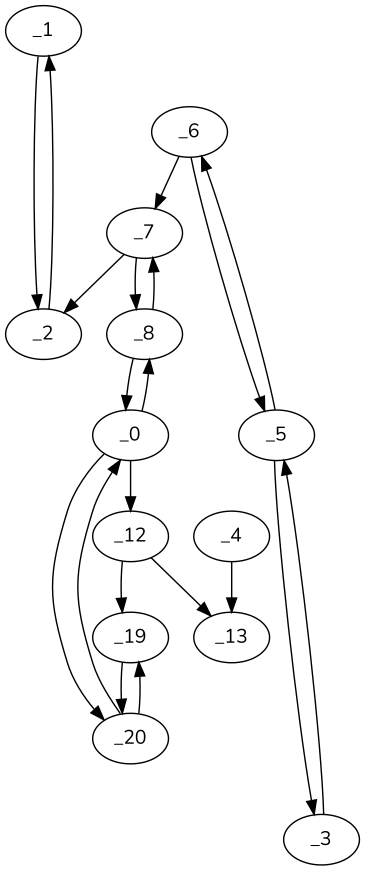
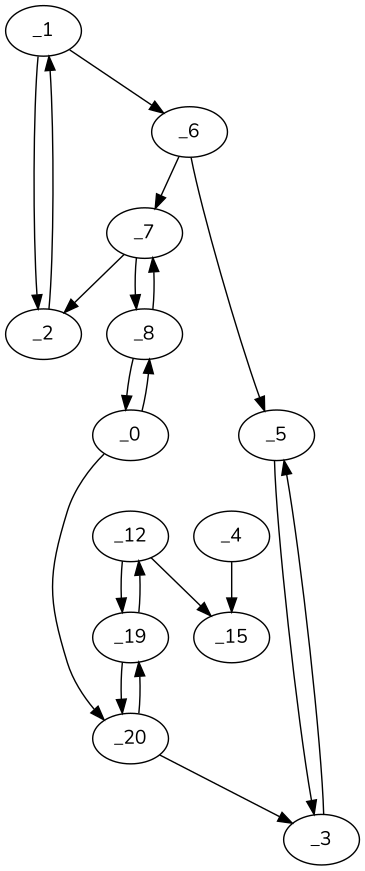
(244, 289) -> (111, 77)
(131, 479) -> (140, 594)
(78, 594) -> (220, 786)
(232, 637) -> (232, 637)
